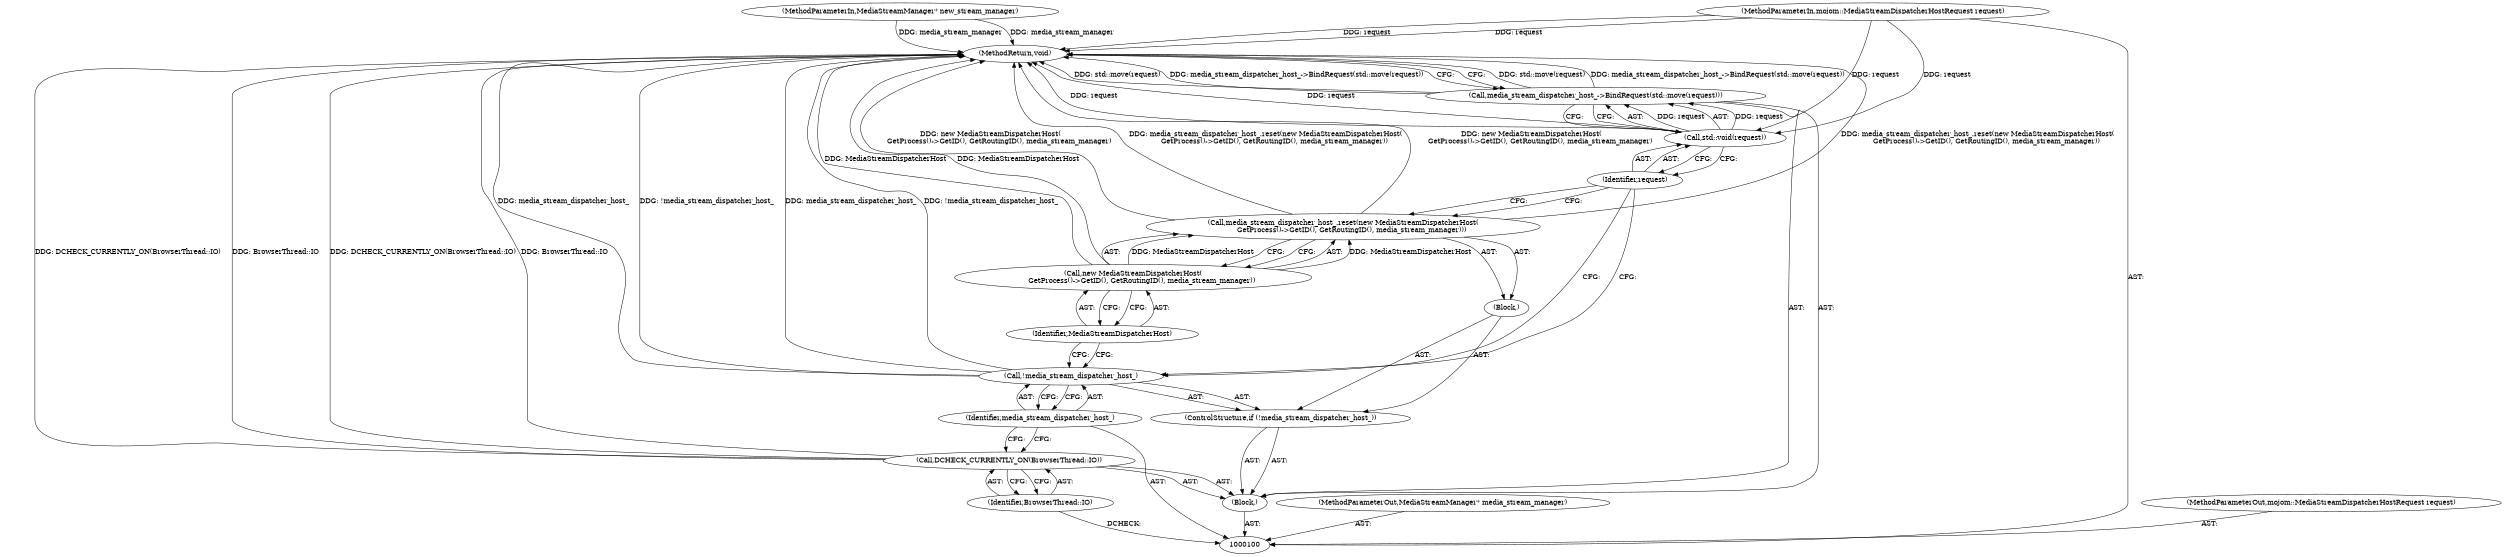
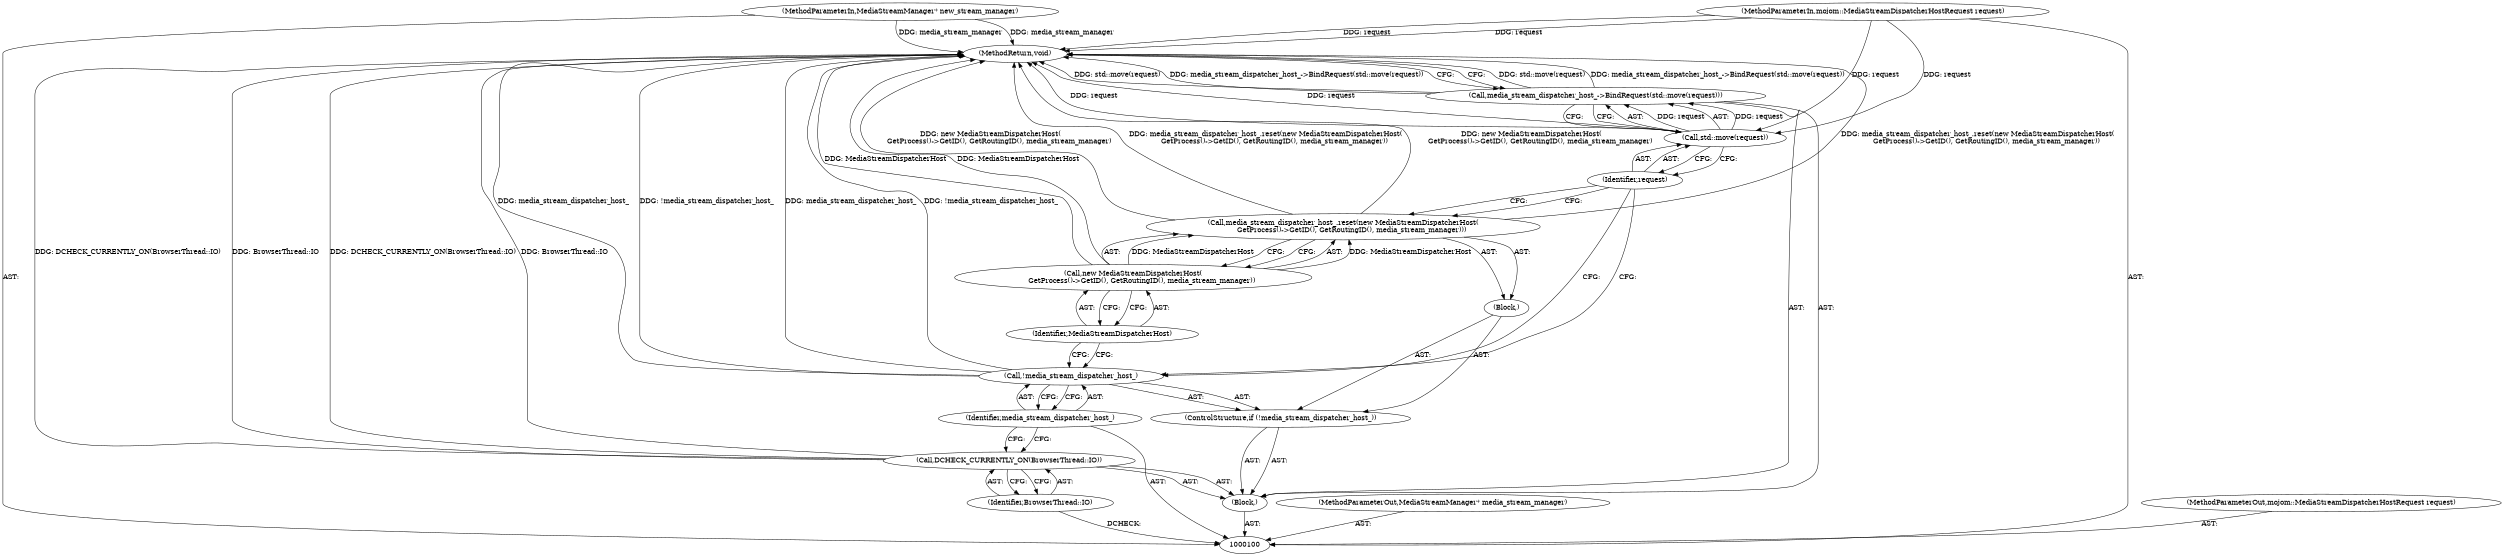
(1725, 138) -> (1725, 138)
none -> (7, 504)
